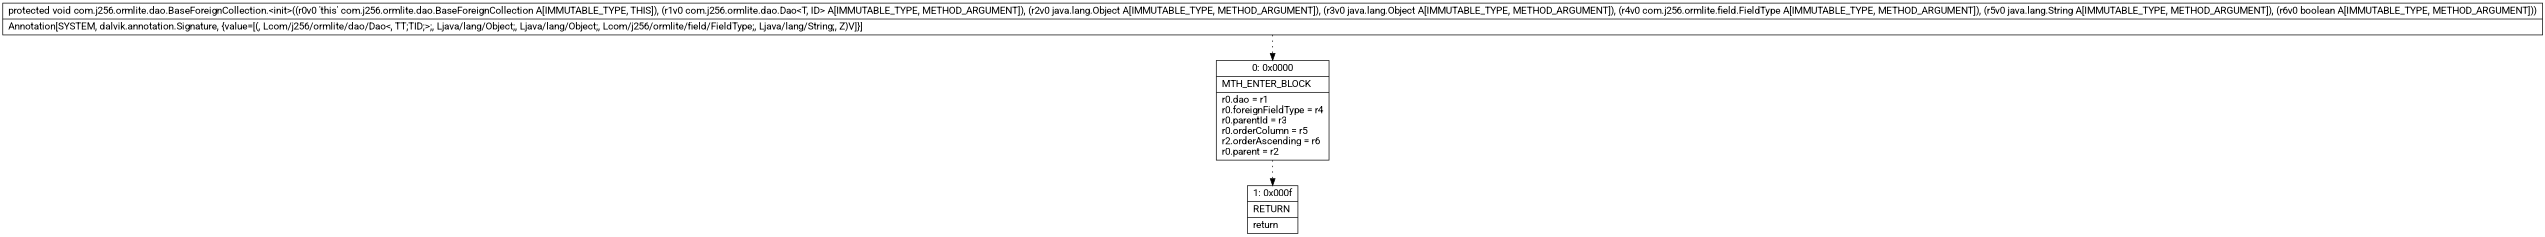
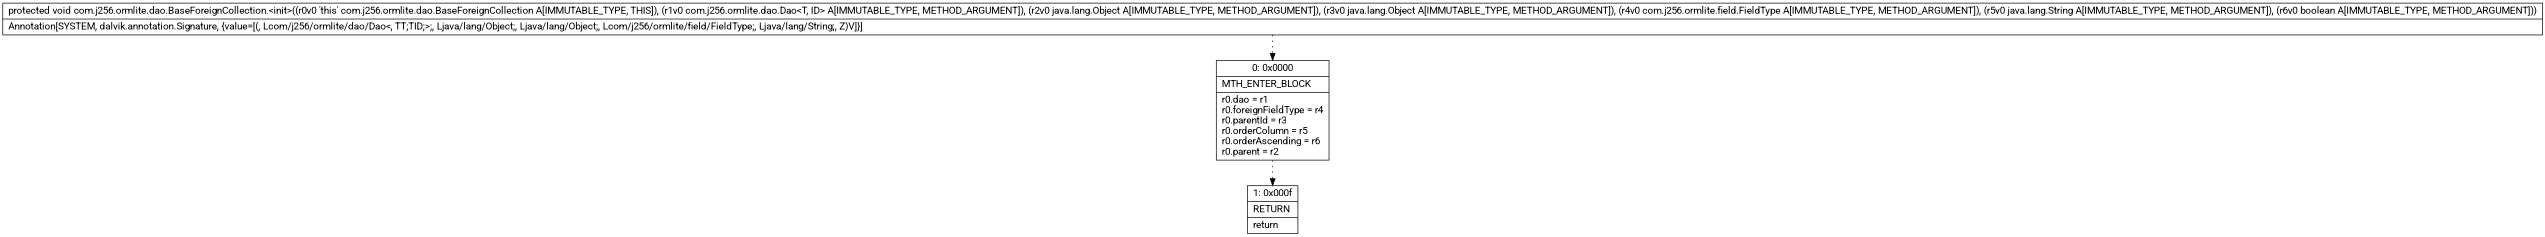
(1271, 141) -> (1271, 141)
